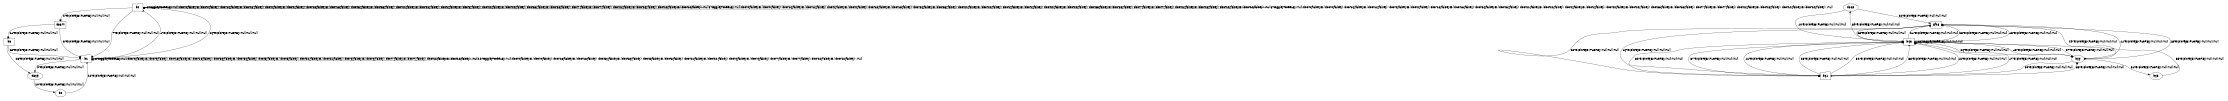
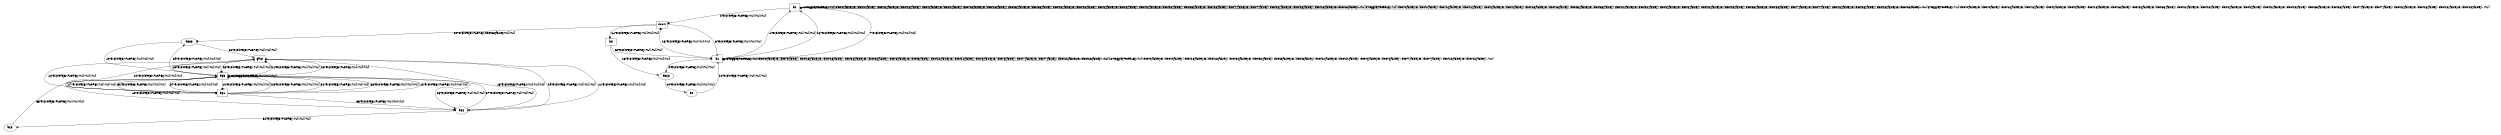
none -> (427, 33)
(64, 46) -> (699, 31)
none -> (678, 53)
(1972, 74) -> none
